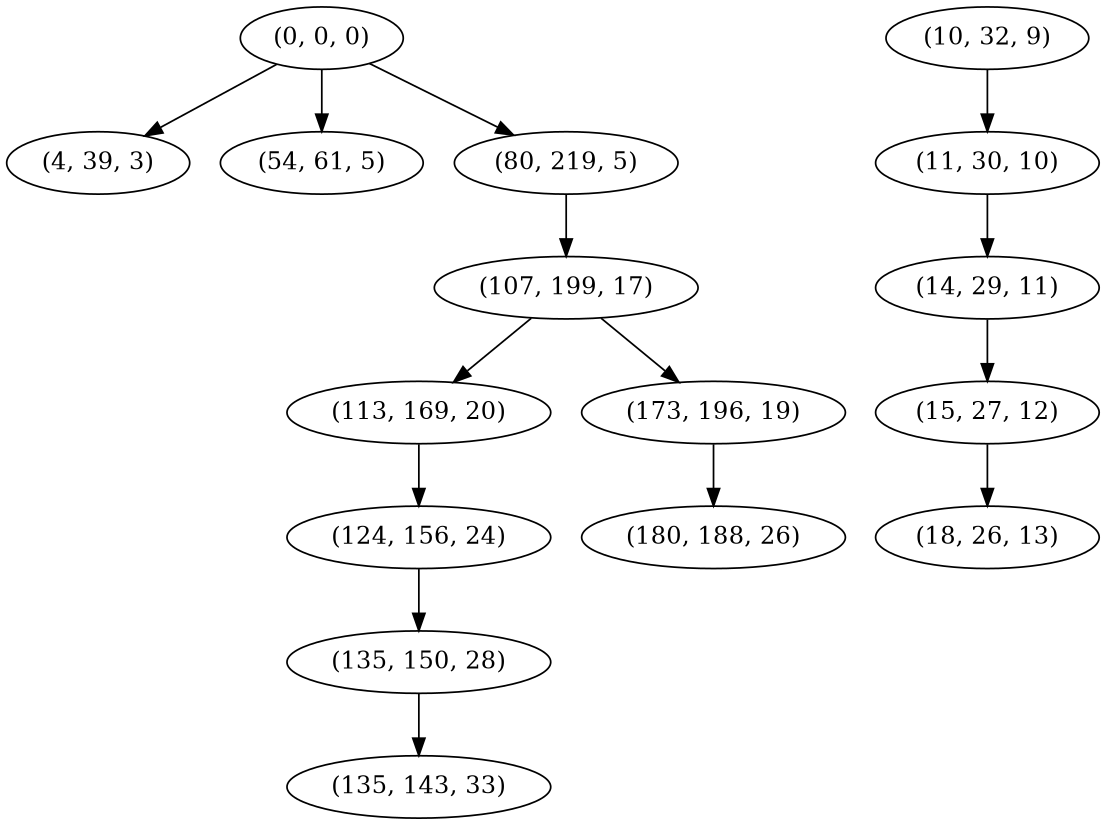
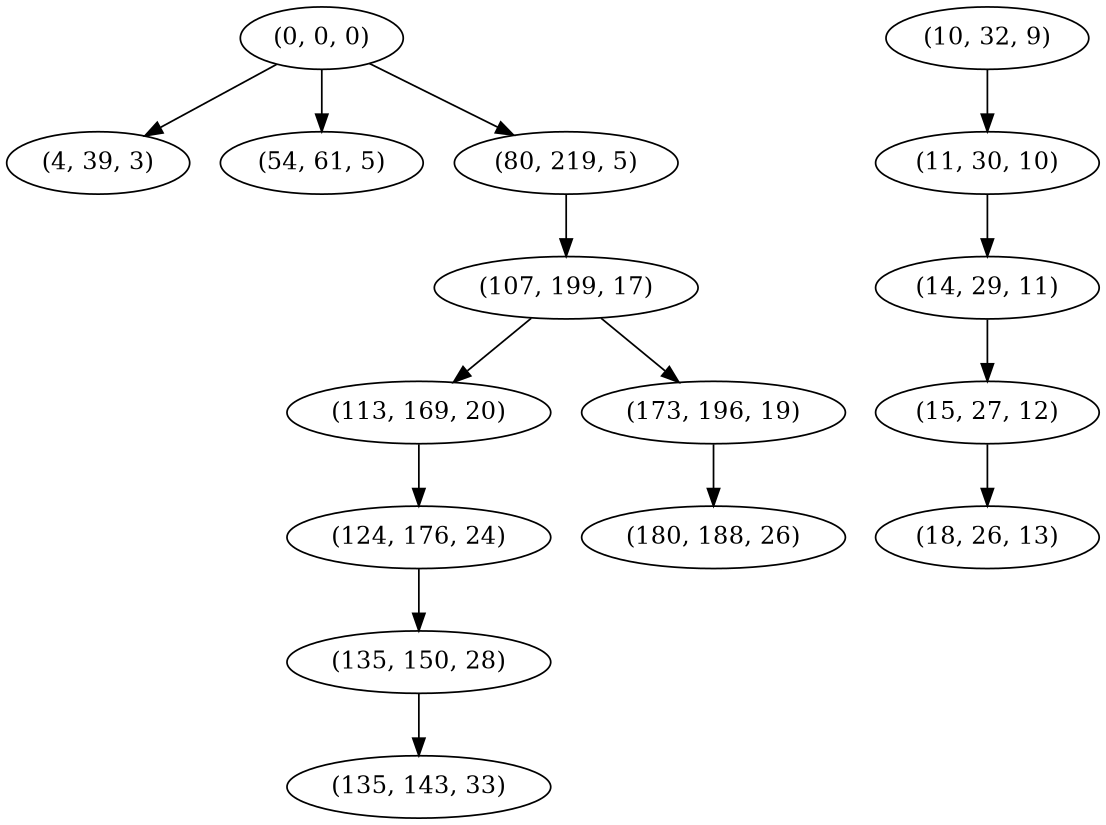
(419, 537) -> (419, 537)
